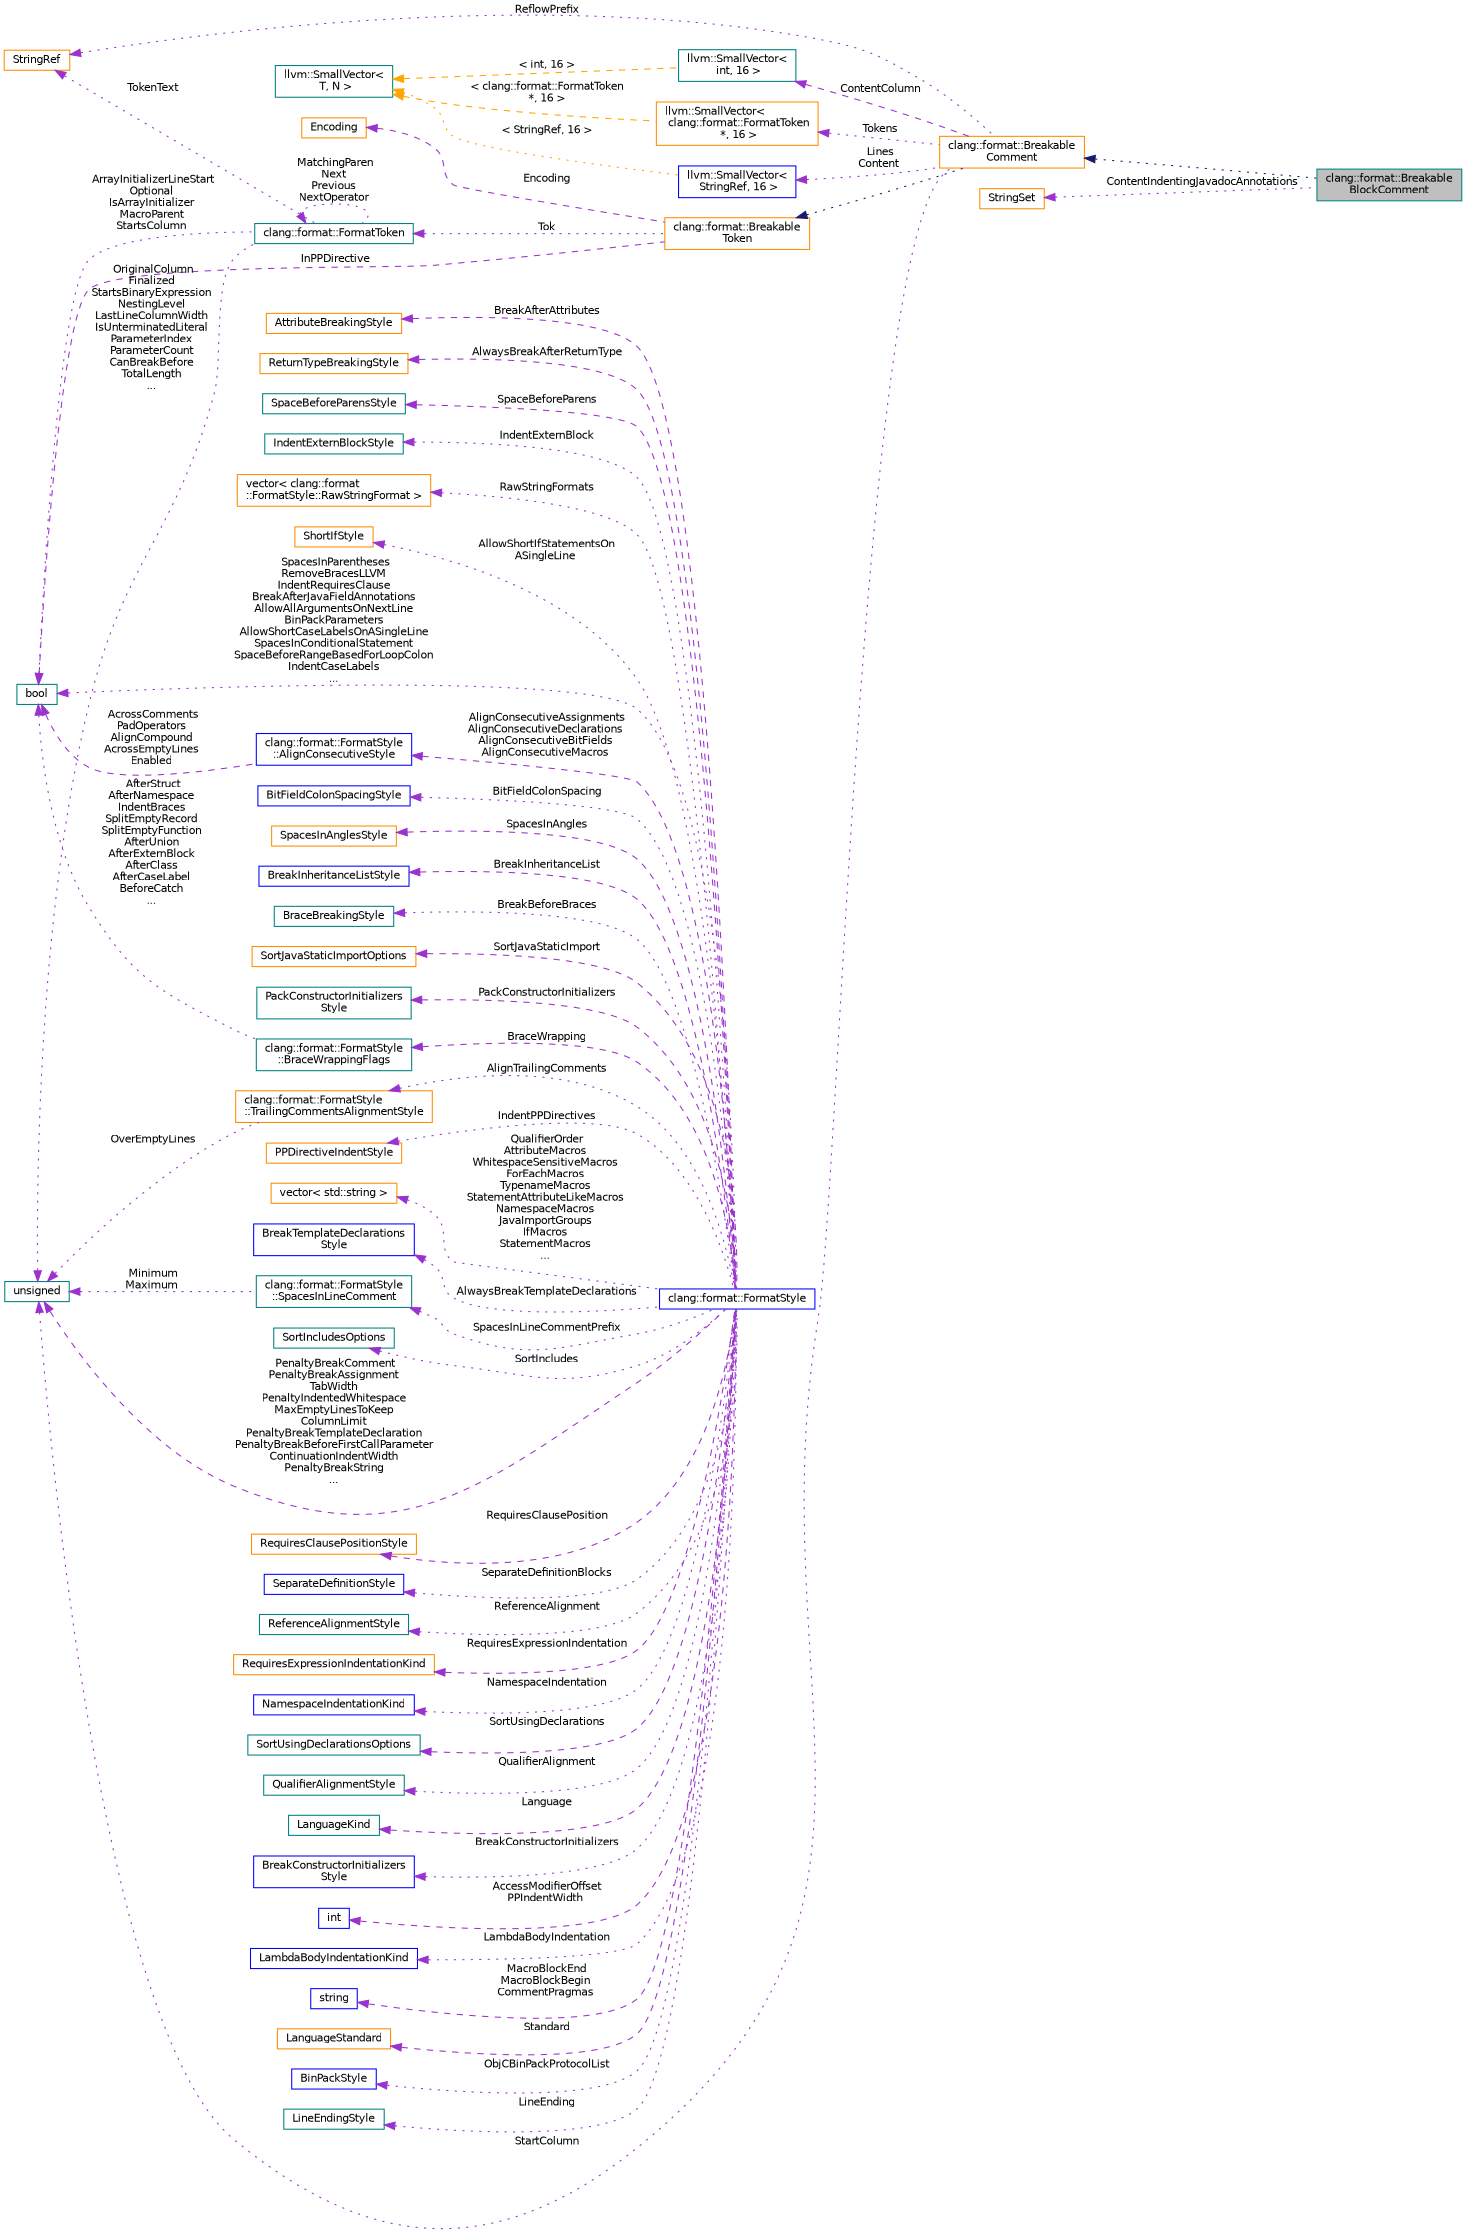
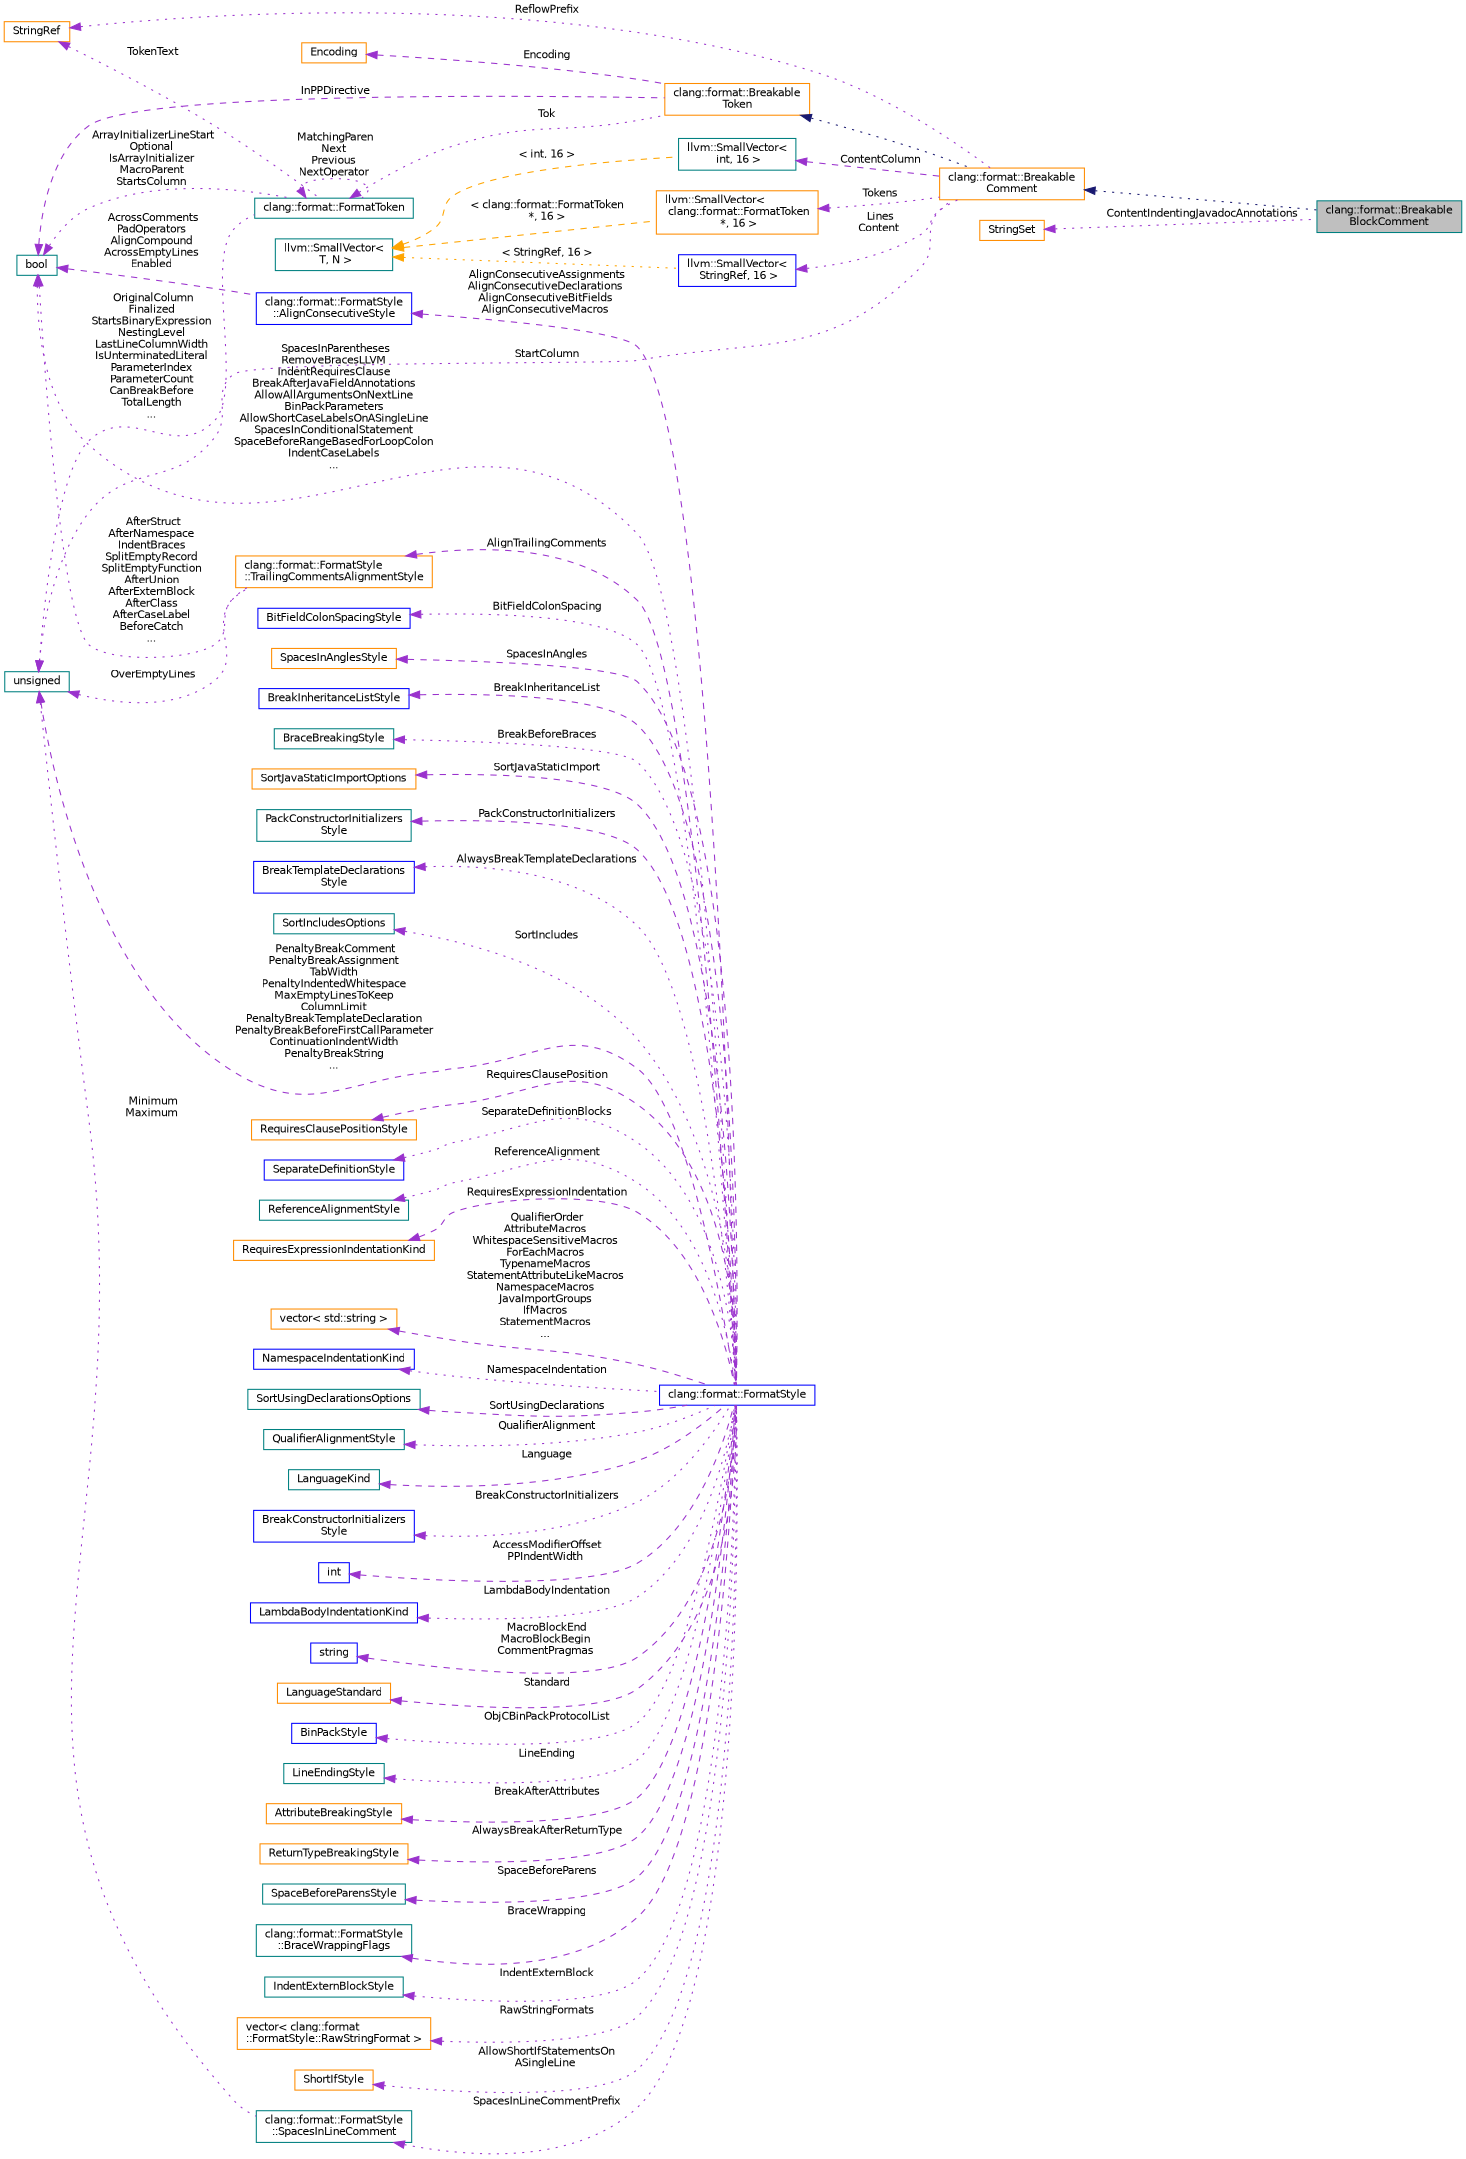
(94, 915) -> (69, 581)
(623, 1100) -> (674, 721)
(334, 1153) -> none
(515, 1270) -> (555, 1351)
